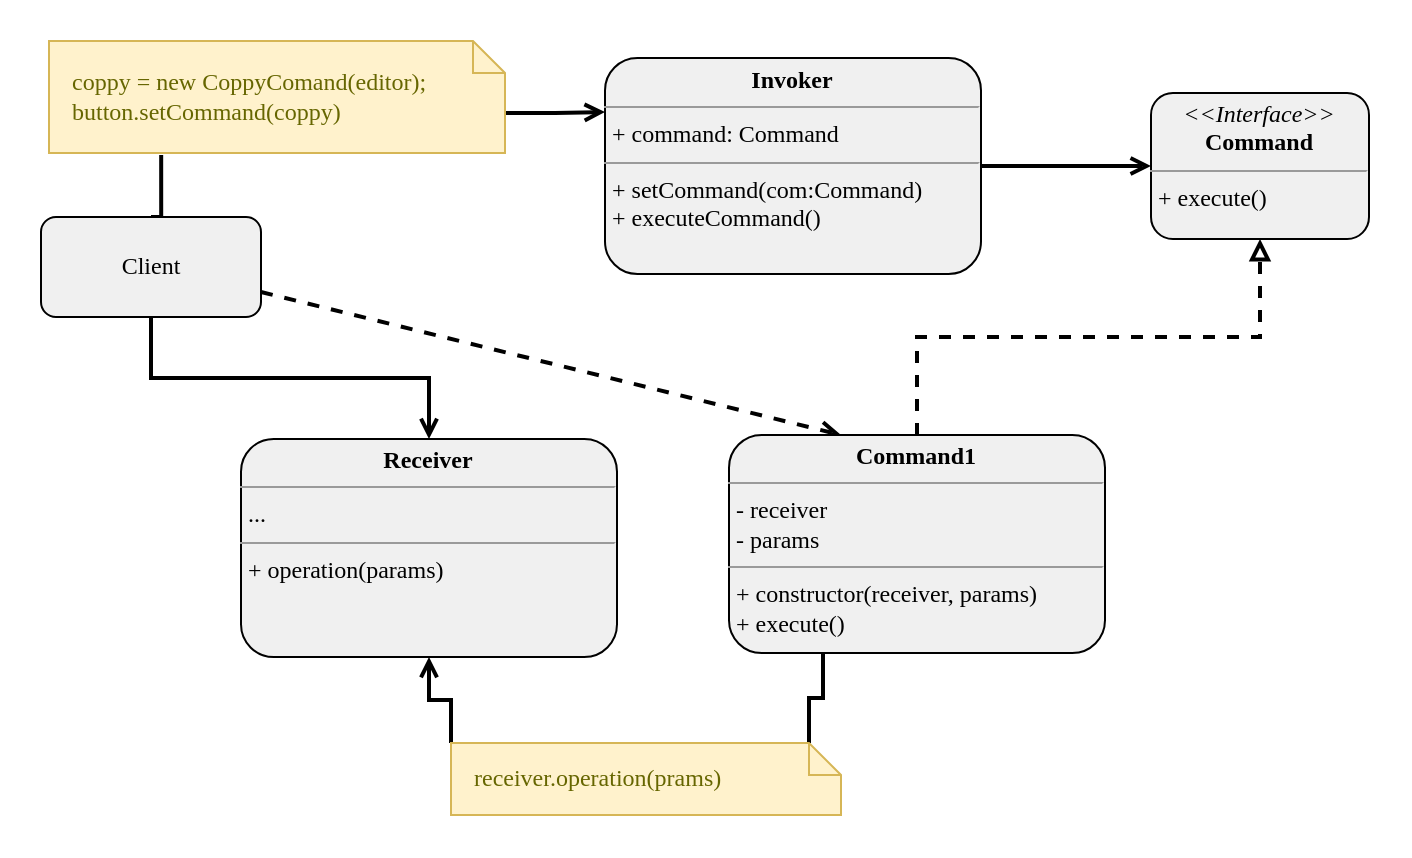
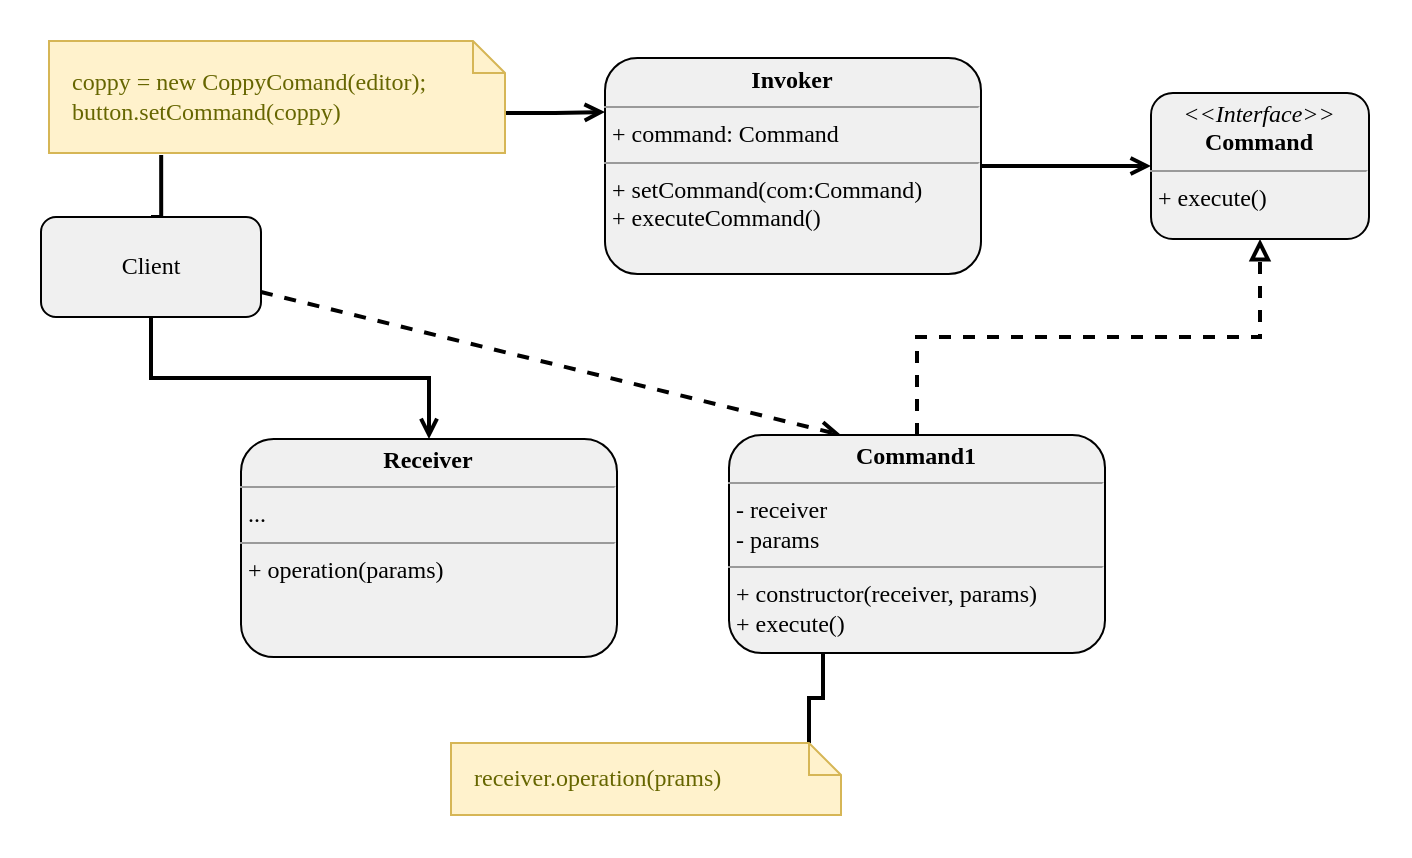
(444, 700) -> none
